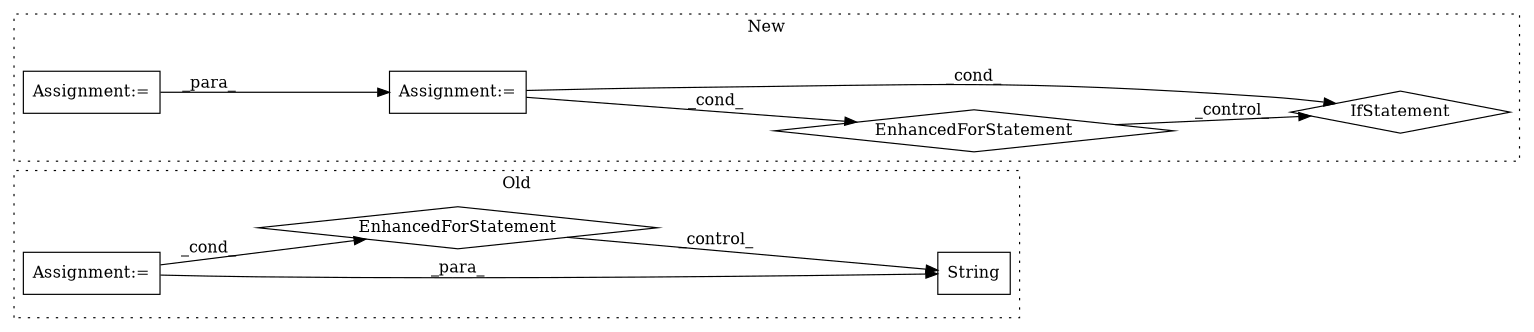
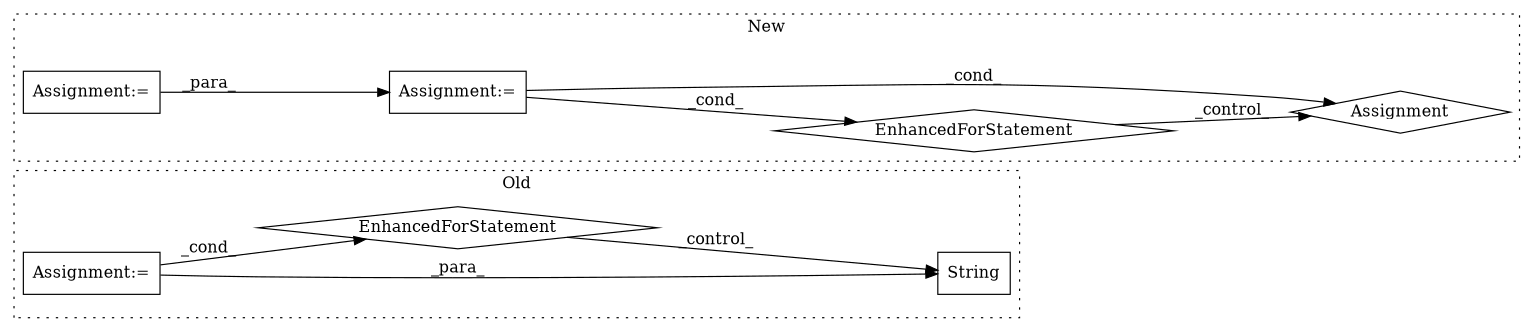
(1400, 112) -> (1400, 112)
